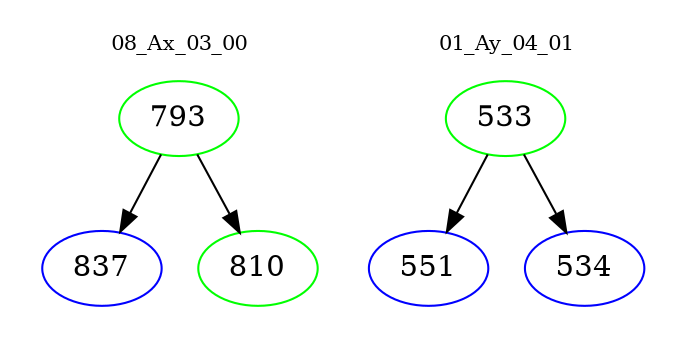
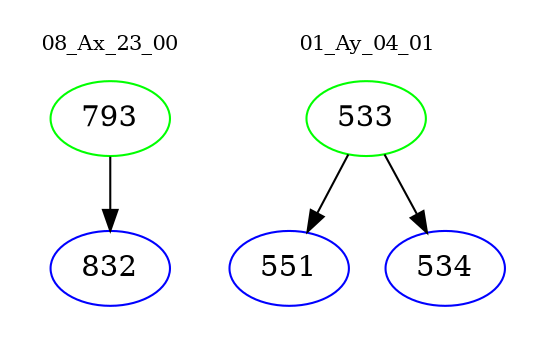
(180, 45) -> (110, 45)
(102, 268) -> (110, 268)
(258, 268) -> none
